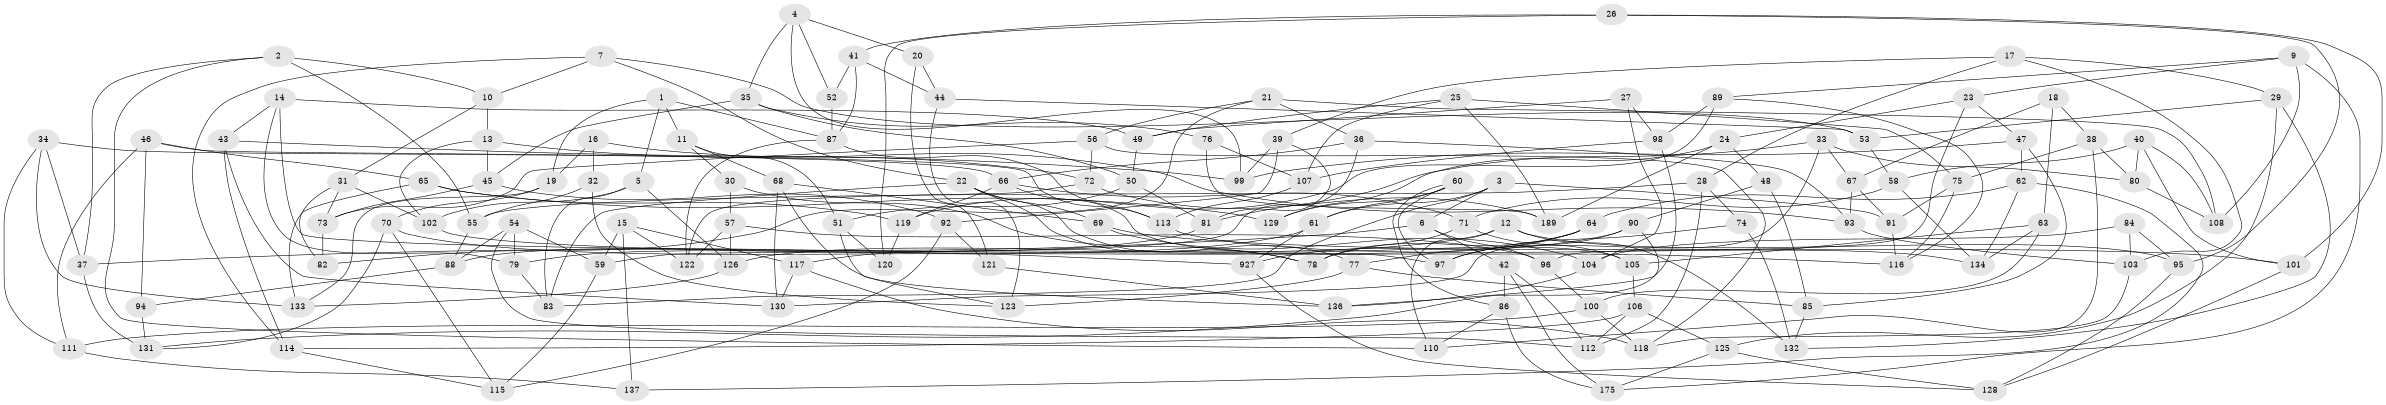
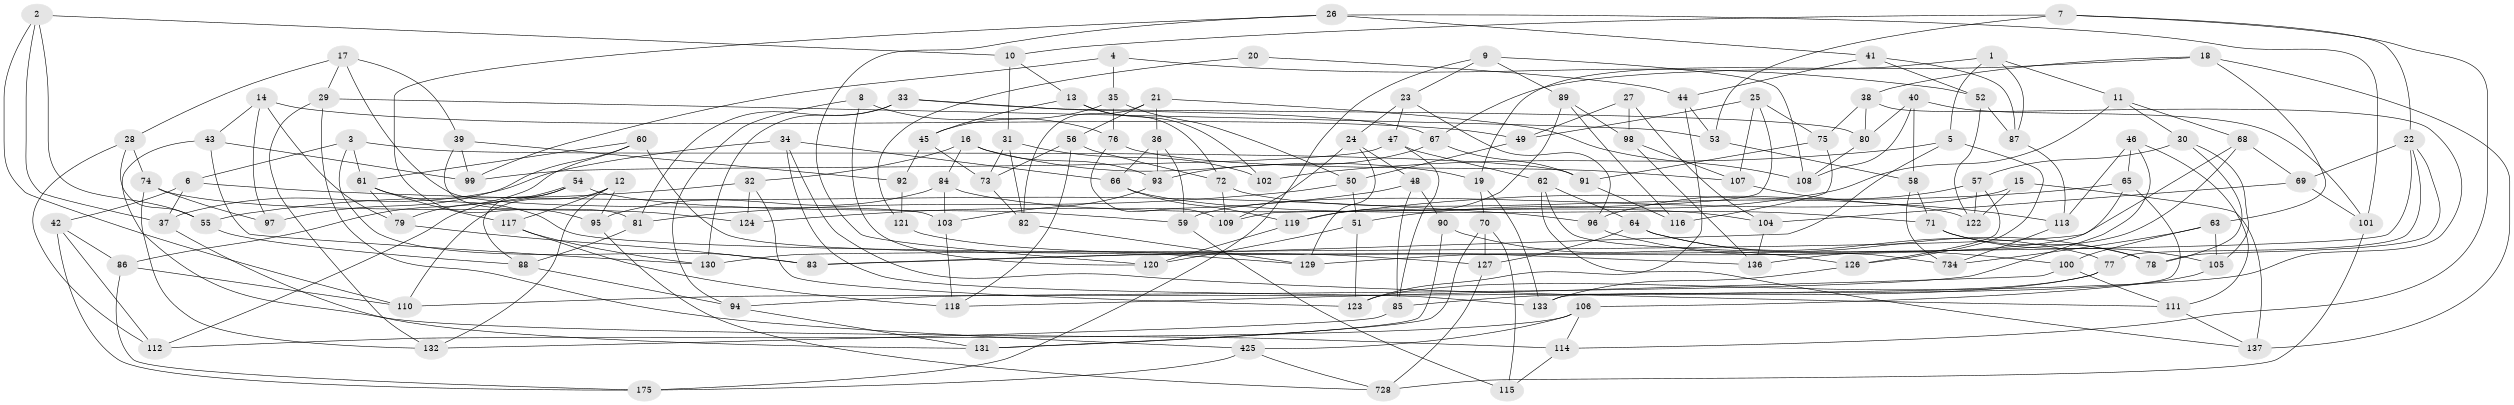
(856, 35) -> none
none -> (862, 98)
none -> (957, 158)
(719, 164) -> (1965, 160)
none -> (2510, 187)
none -> (747, 224)
(1549, 224) -> (1226, 224)
(680, 238) -> (434, 206)
none -> (1166, 244)
(1537, 245) -> none
(1312, 252) -> (2245, 194)
(1161, 254) -> none
(1248, 265) -> (1485, 265)
(1978, 265) -> (1950, 265)
(741, 338) -> none
(1723, 349) -> (1248, 349)
(1990, 391) -> (1383, 391)
